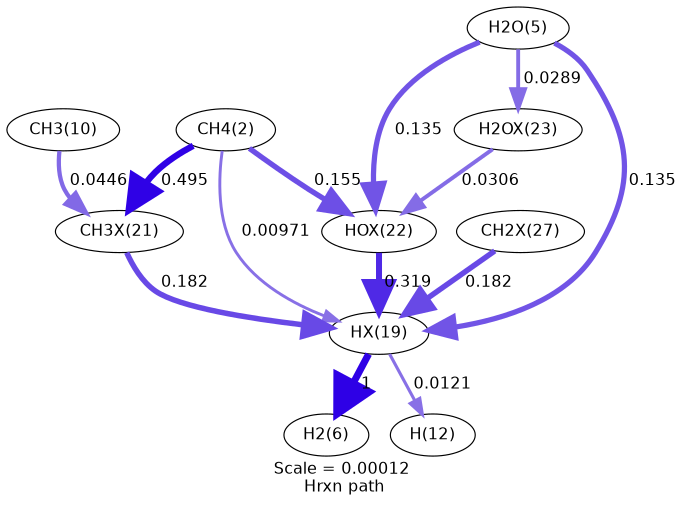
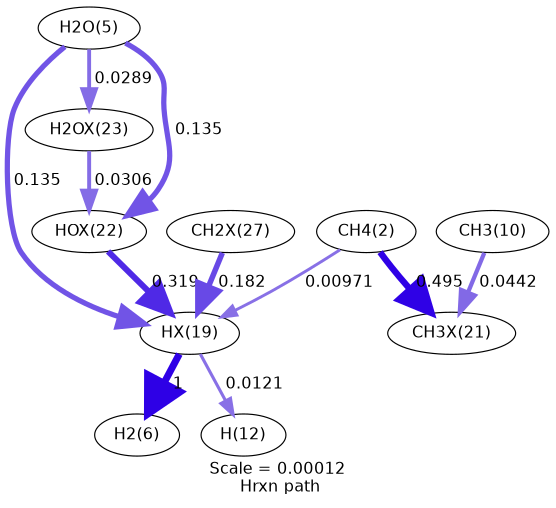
(287, 175) -> none
(97, 181) -> (506, 282)
(204, 309) -> none
